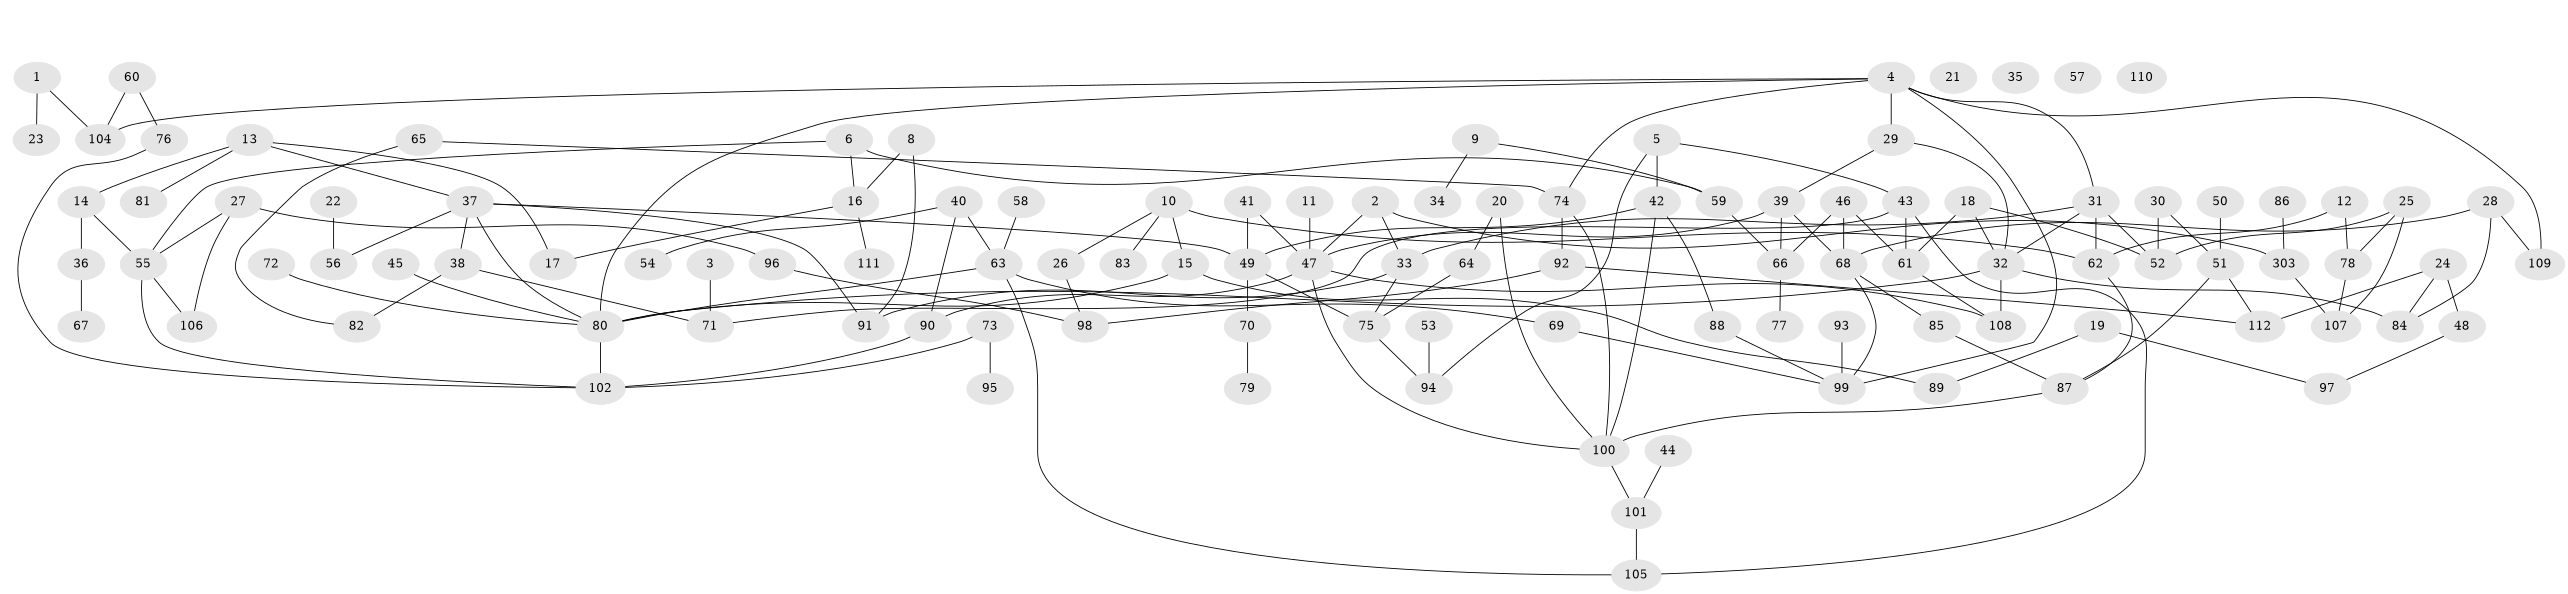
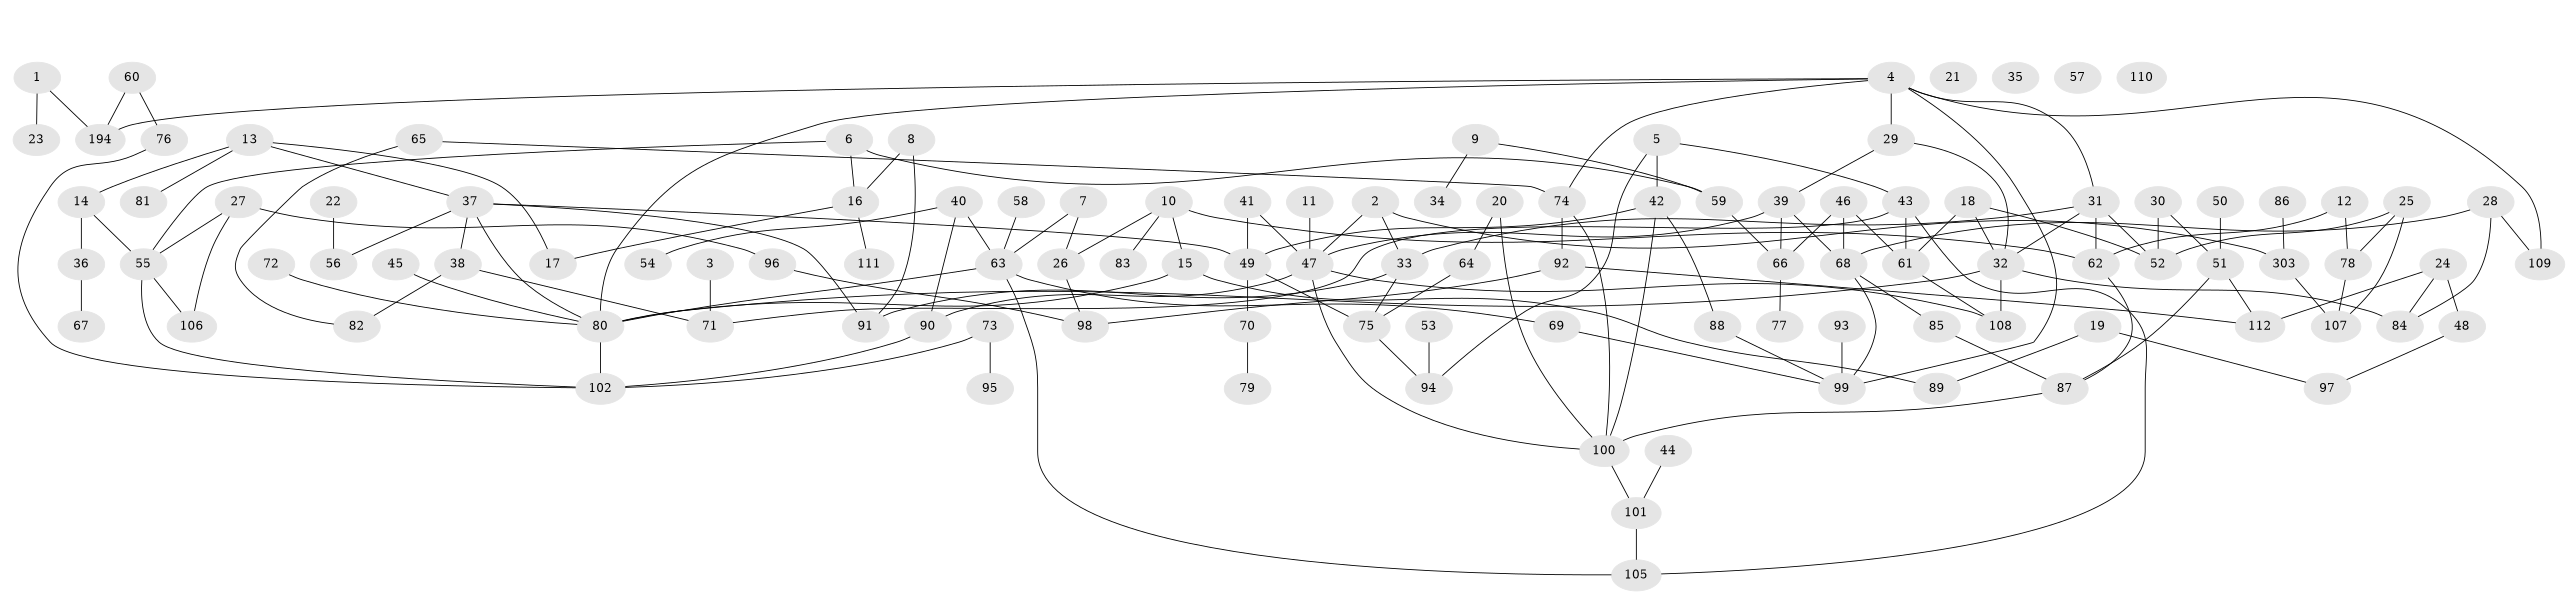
(100, 140) -> (100, 140)
none -> (1083, 202)
